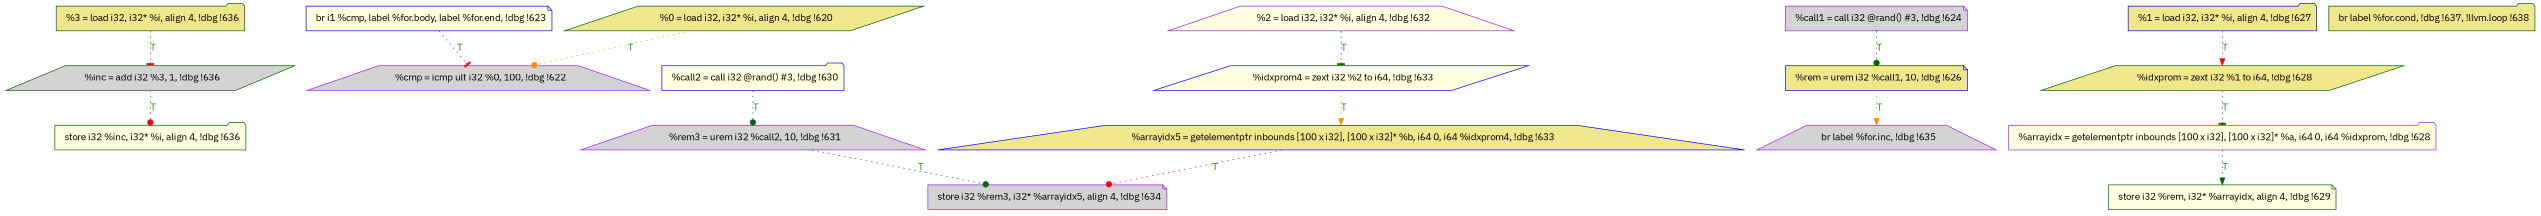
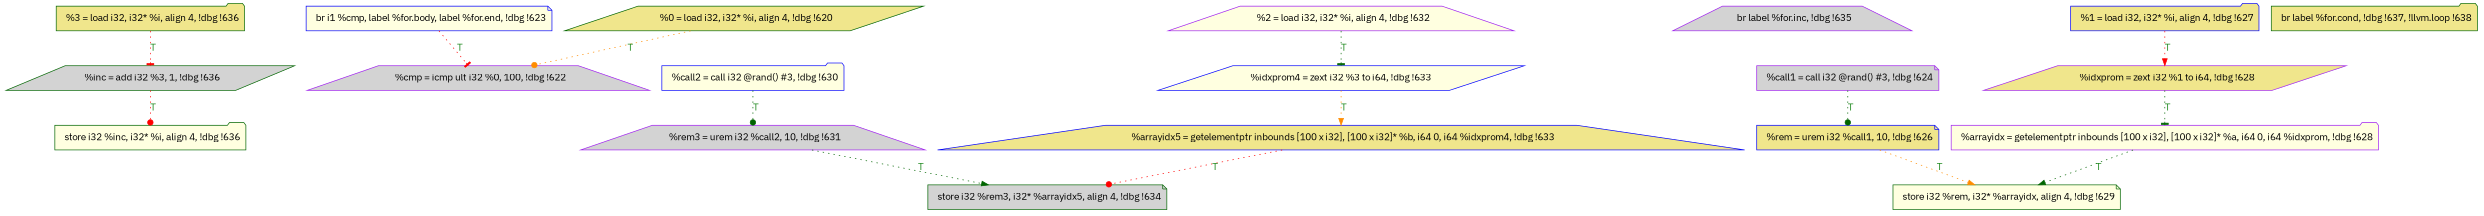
(1341, 78) -> (1341, 78)
(2222, 78) -> (2165, 78)
(1877, 104) -> (1924, 166)
(897, 167) -> (897, 167)
(1047, 197) -> (1047, 197)
